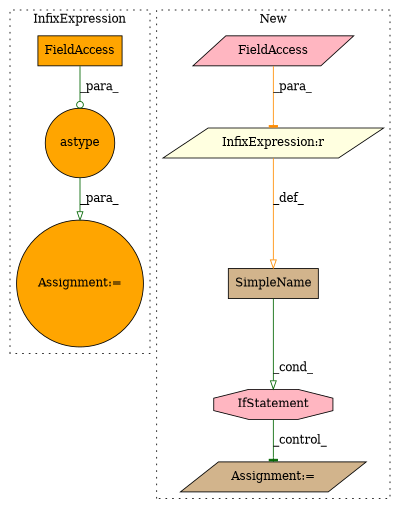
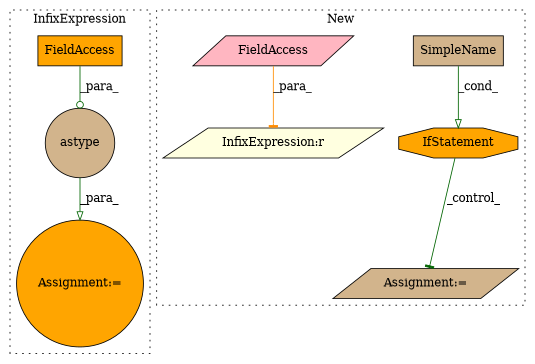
(80, 143) -> (80, 143)
(273, 209) -> none
(273, 404) -> (458, 143)
